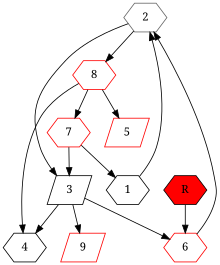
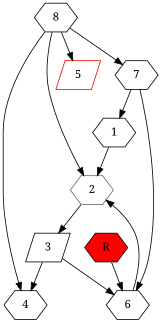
(122, 43) -> (52, 103)
(94, 75) -> (56, 18)
(69, 133) -> (137, 75)
(69, 157) -> (153, 187)
(83, 248) -> none
(185, 248) -> (128, 305)
